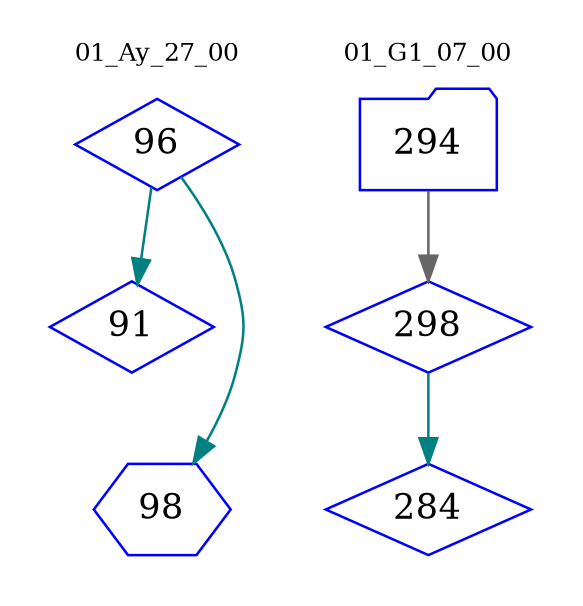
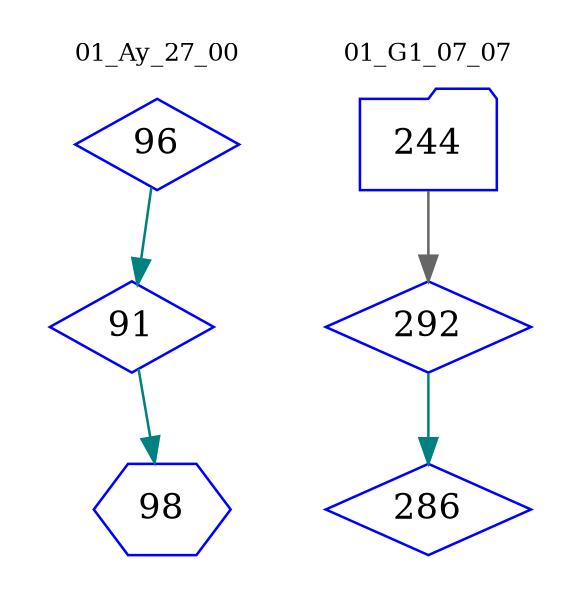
(428, 54) -> (428, 54)
(428, 144) -> (428, 144)
(241, 305) -> (144, 403)
(428, 327) -> (428, 327)
(428, 509) -> (428, 509)
